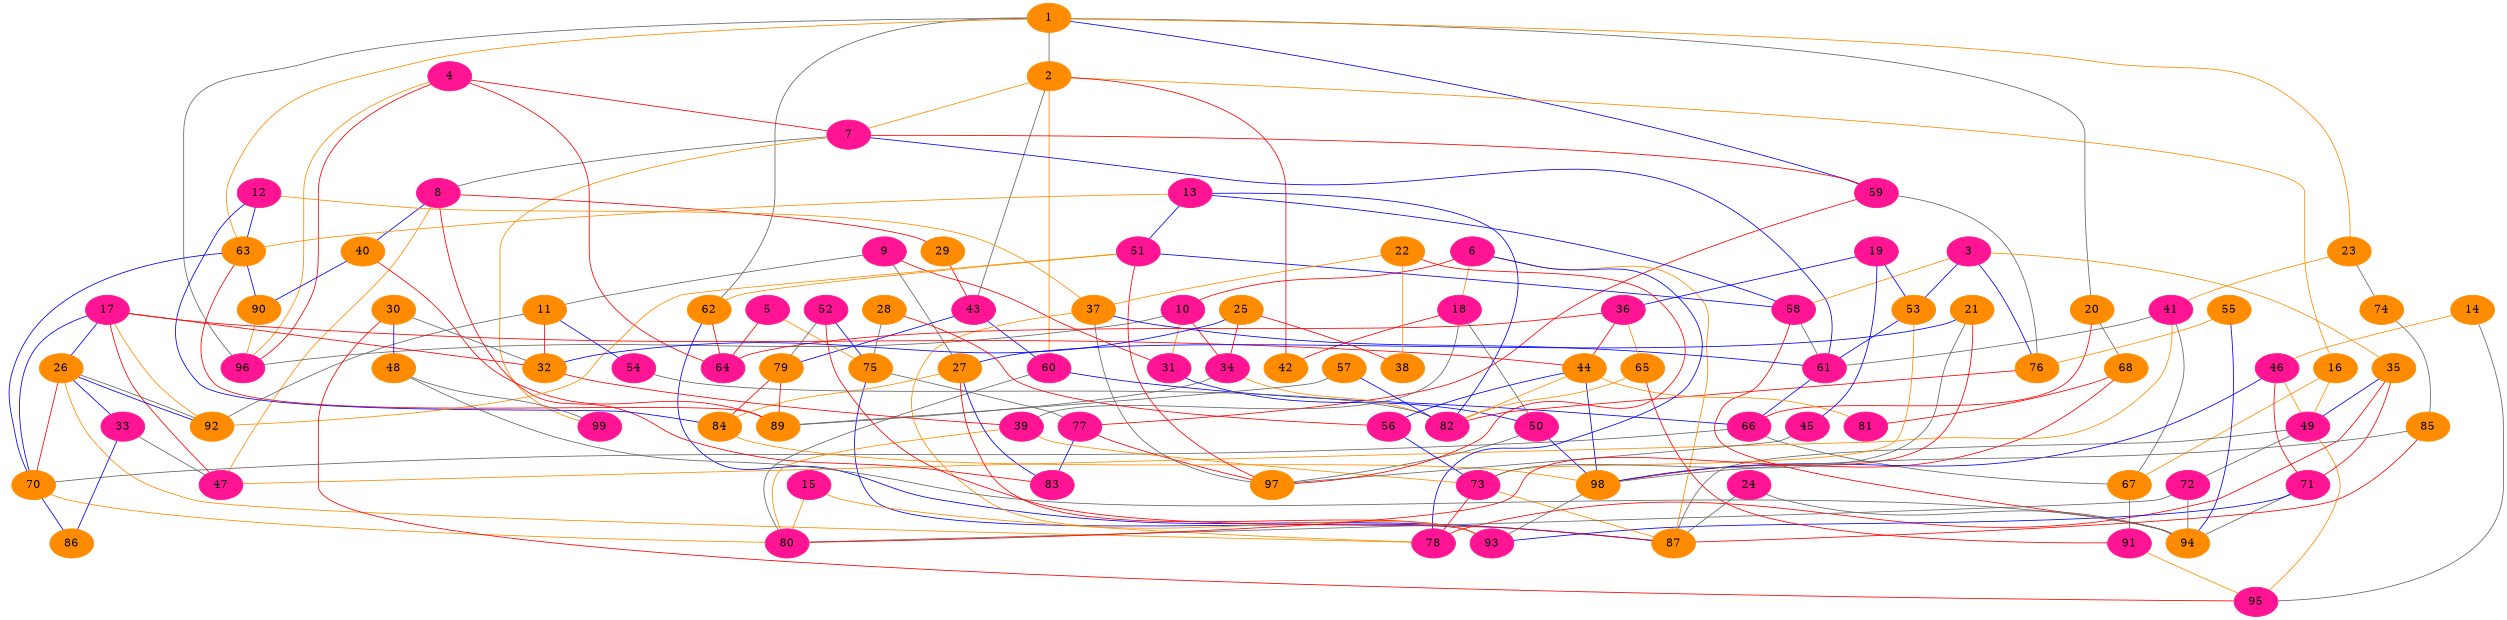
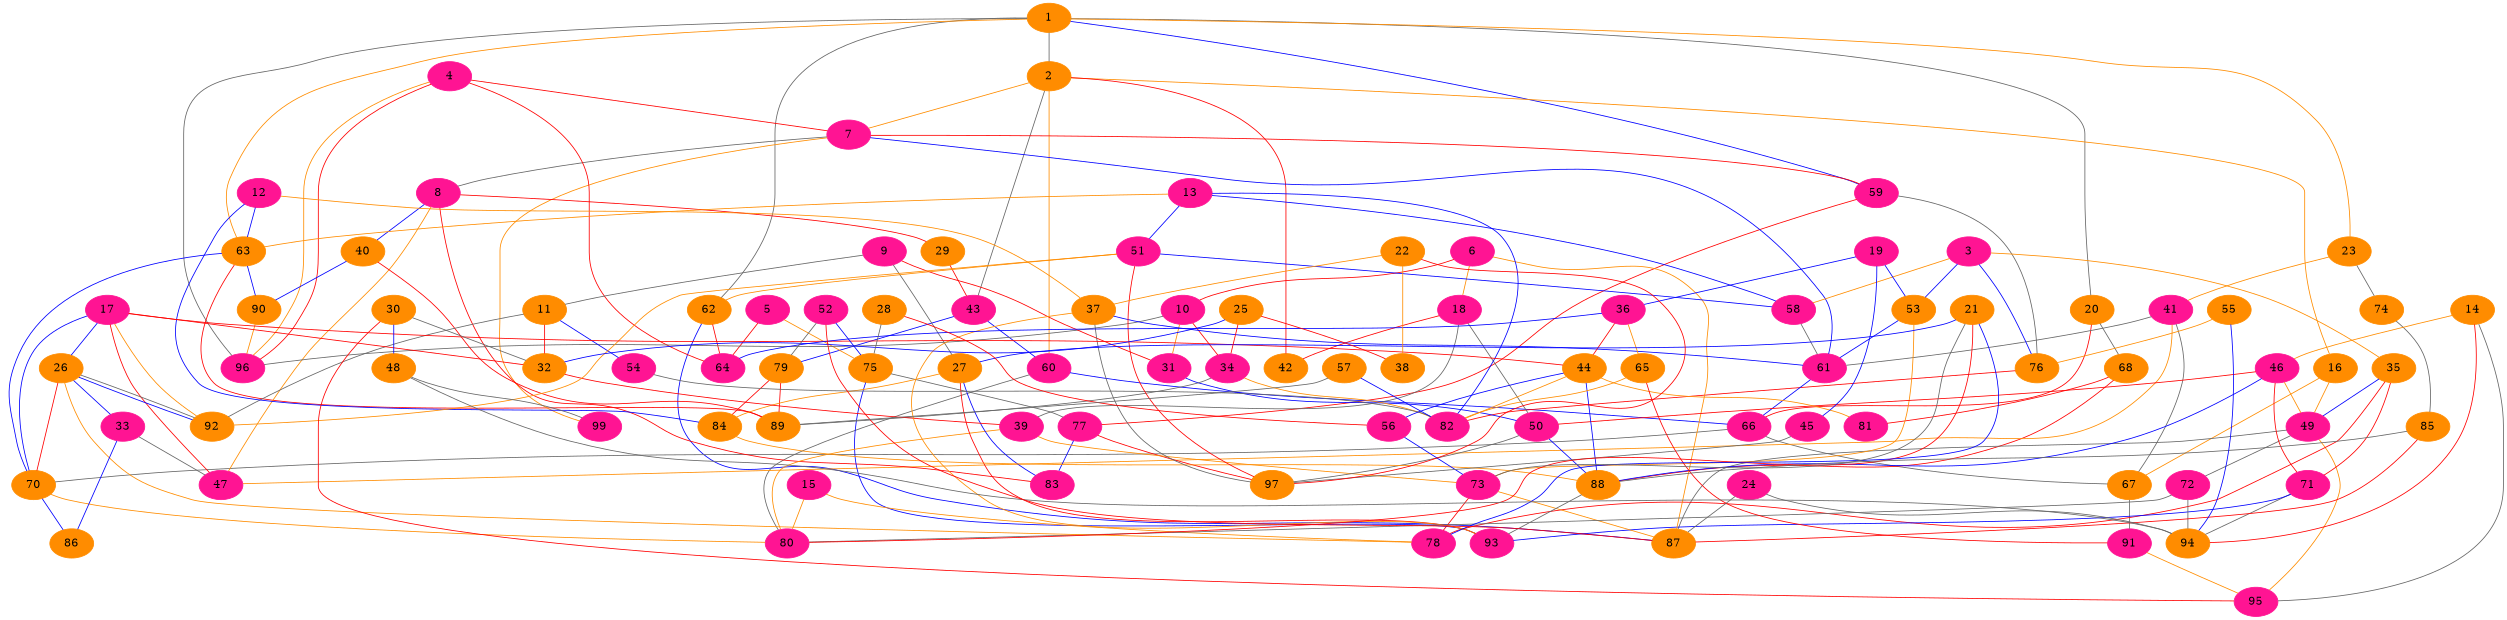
(1148, 329) -> (1148, 329)
(1688, 384) -> (1940, 454)
none -> (1925, 400)
(1870, 483) -> (2401, 495)
(1598, 485) -> (1598, 485)
